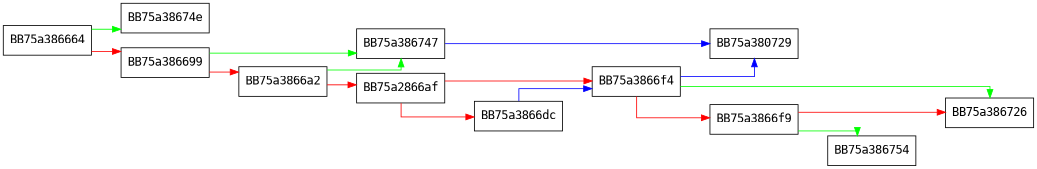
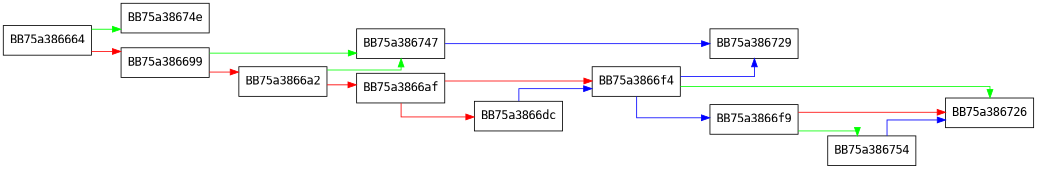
(754, 44) -> (754, 44)
(401, 88) -> (401, 88)
(658, 118) -> (658, 118)
none -> (904, 120)
